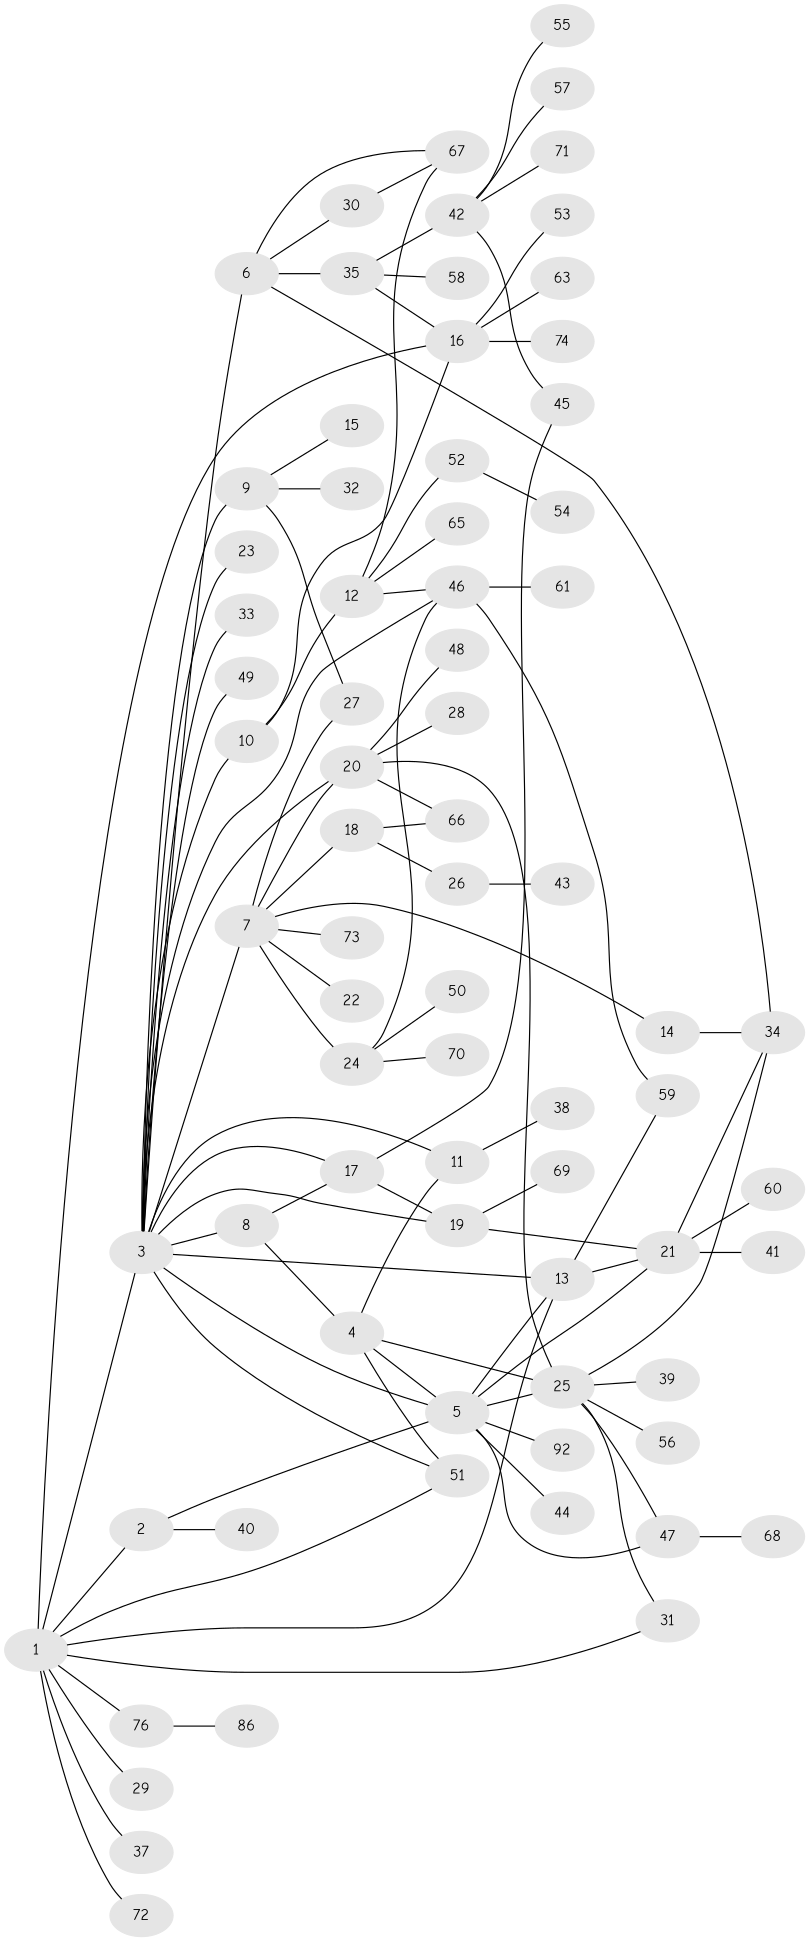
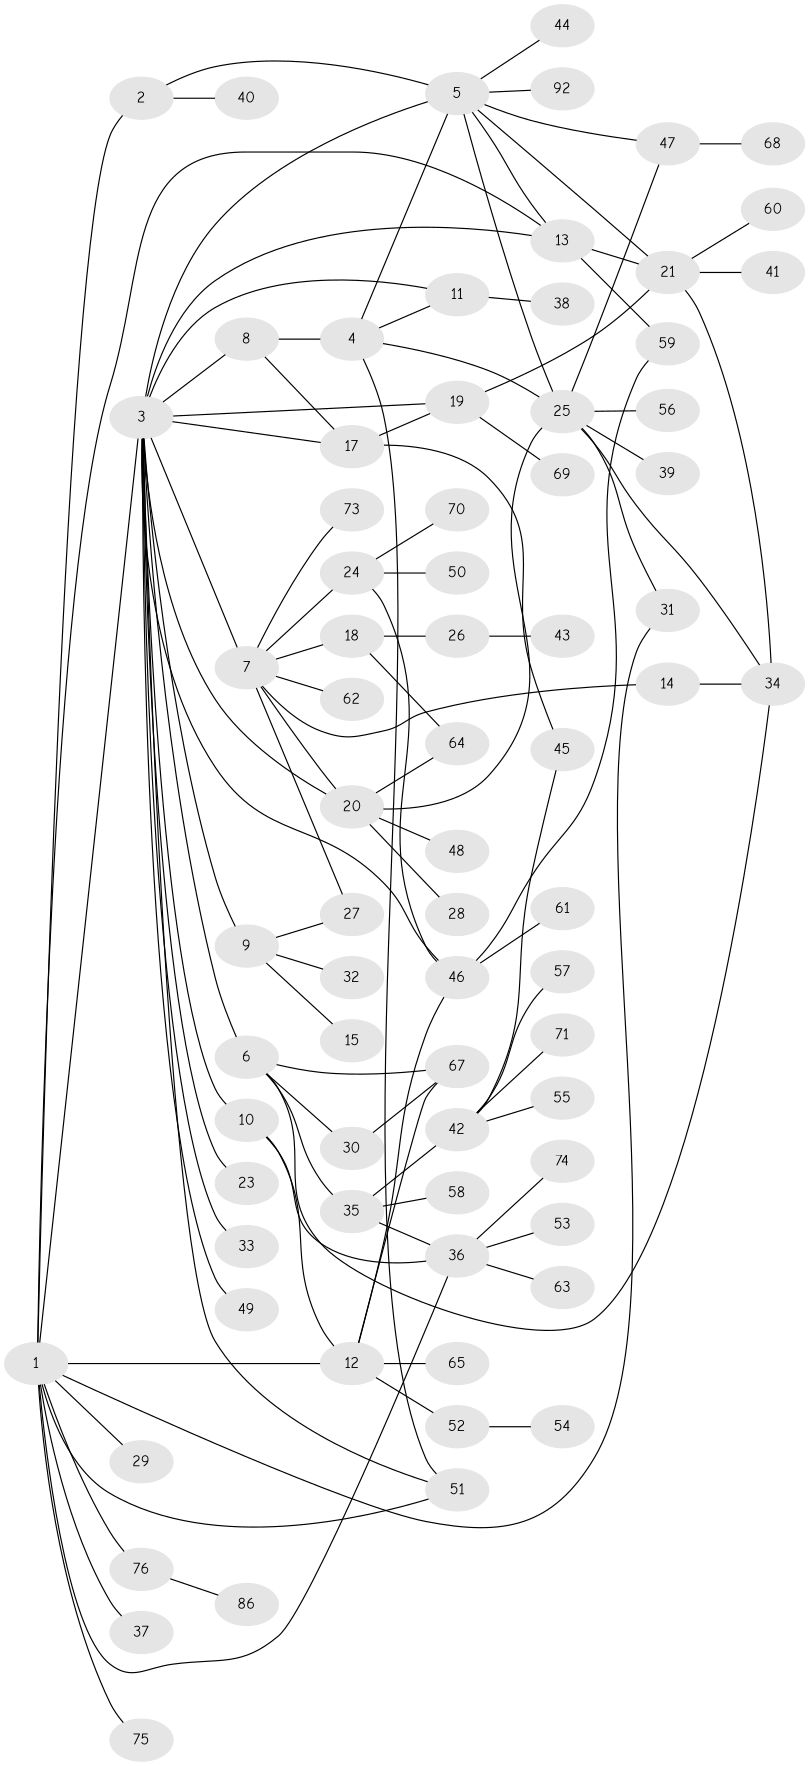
(457, 341) -> (457, 1256)
(457, 821) -> (457, 744)
(352, 1001) -> (352, 699)
none -> (194, 1364)
(142, 1916) -> (142, 1740)
